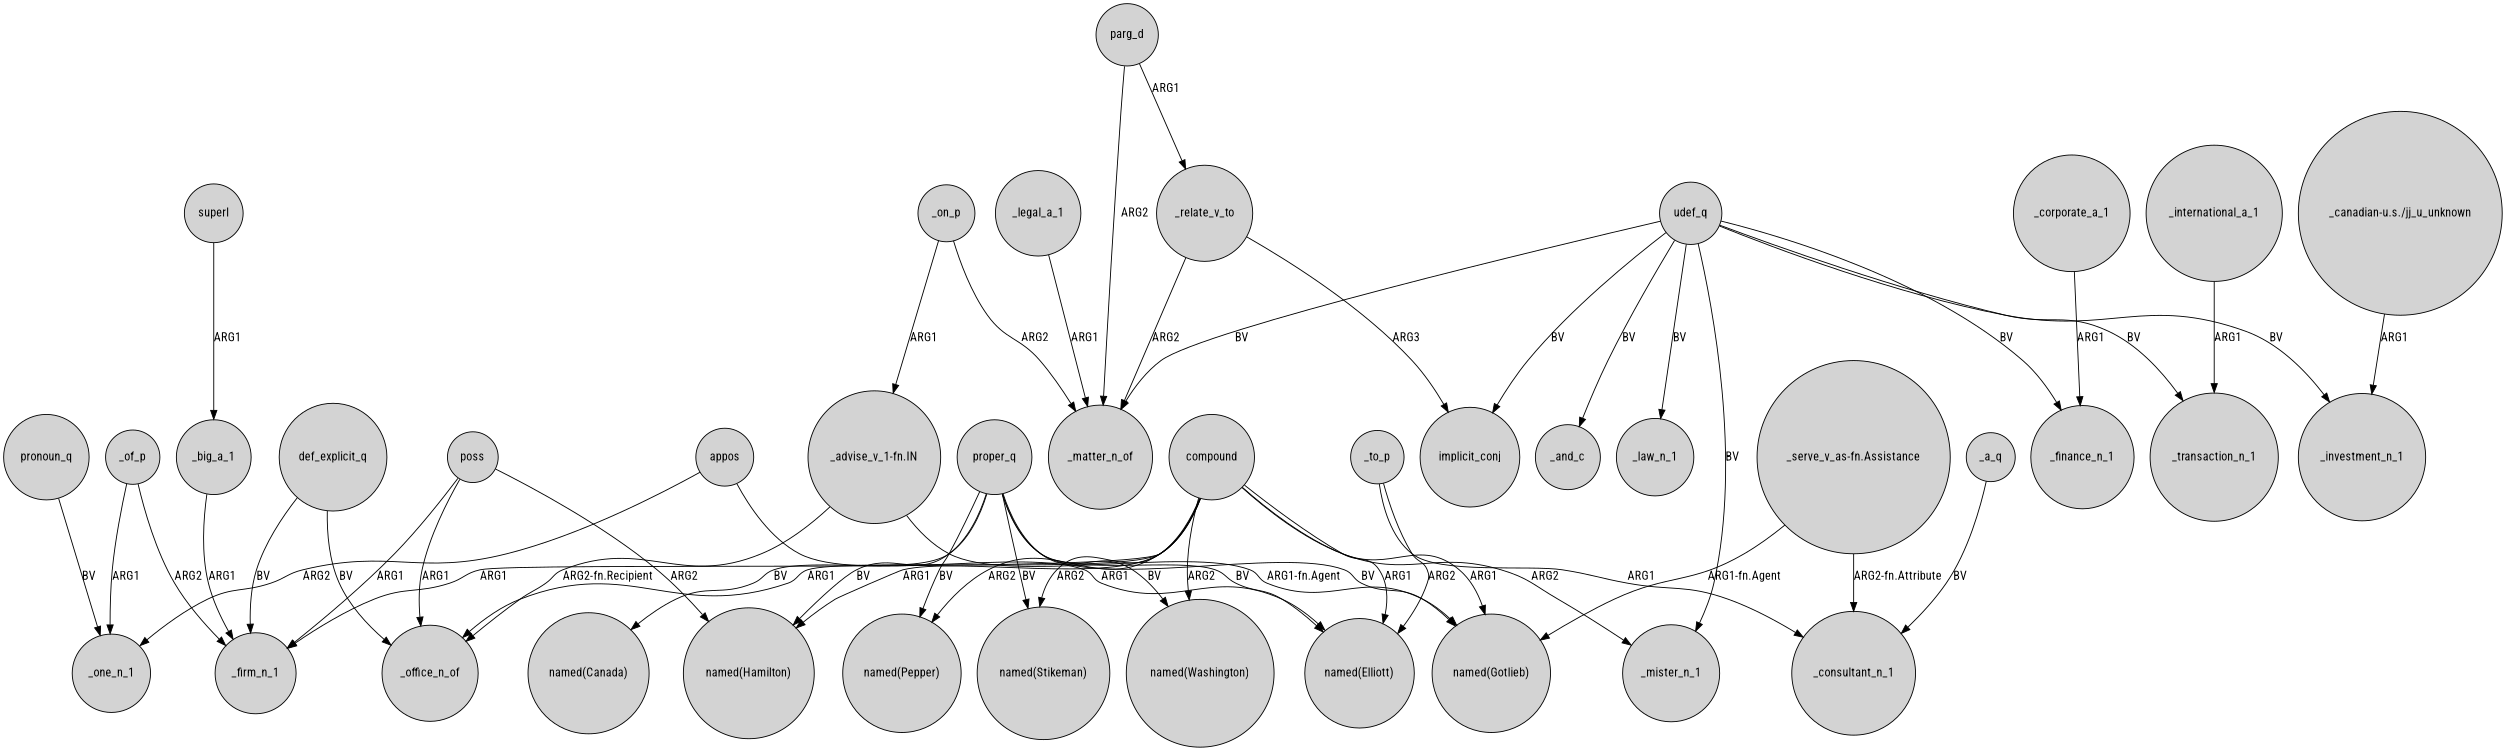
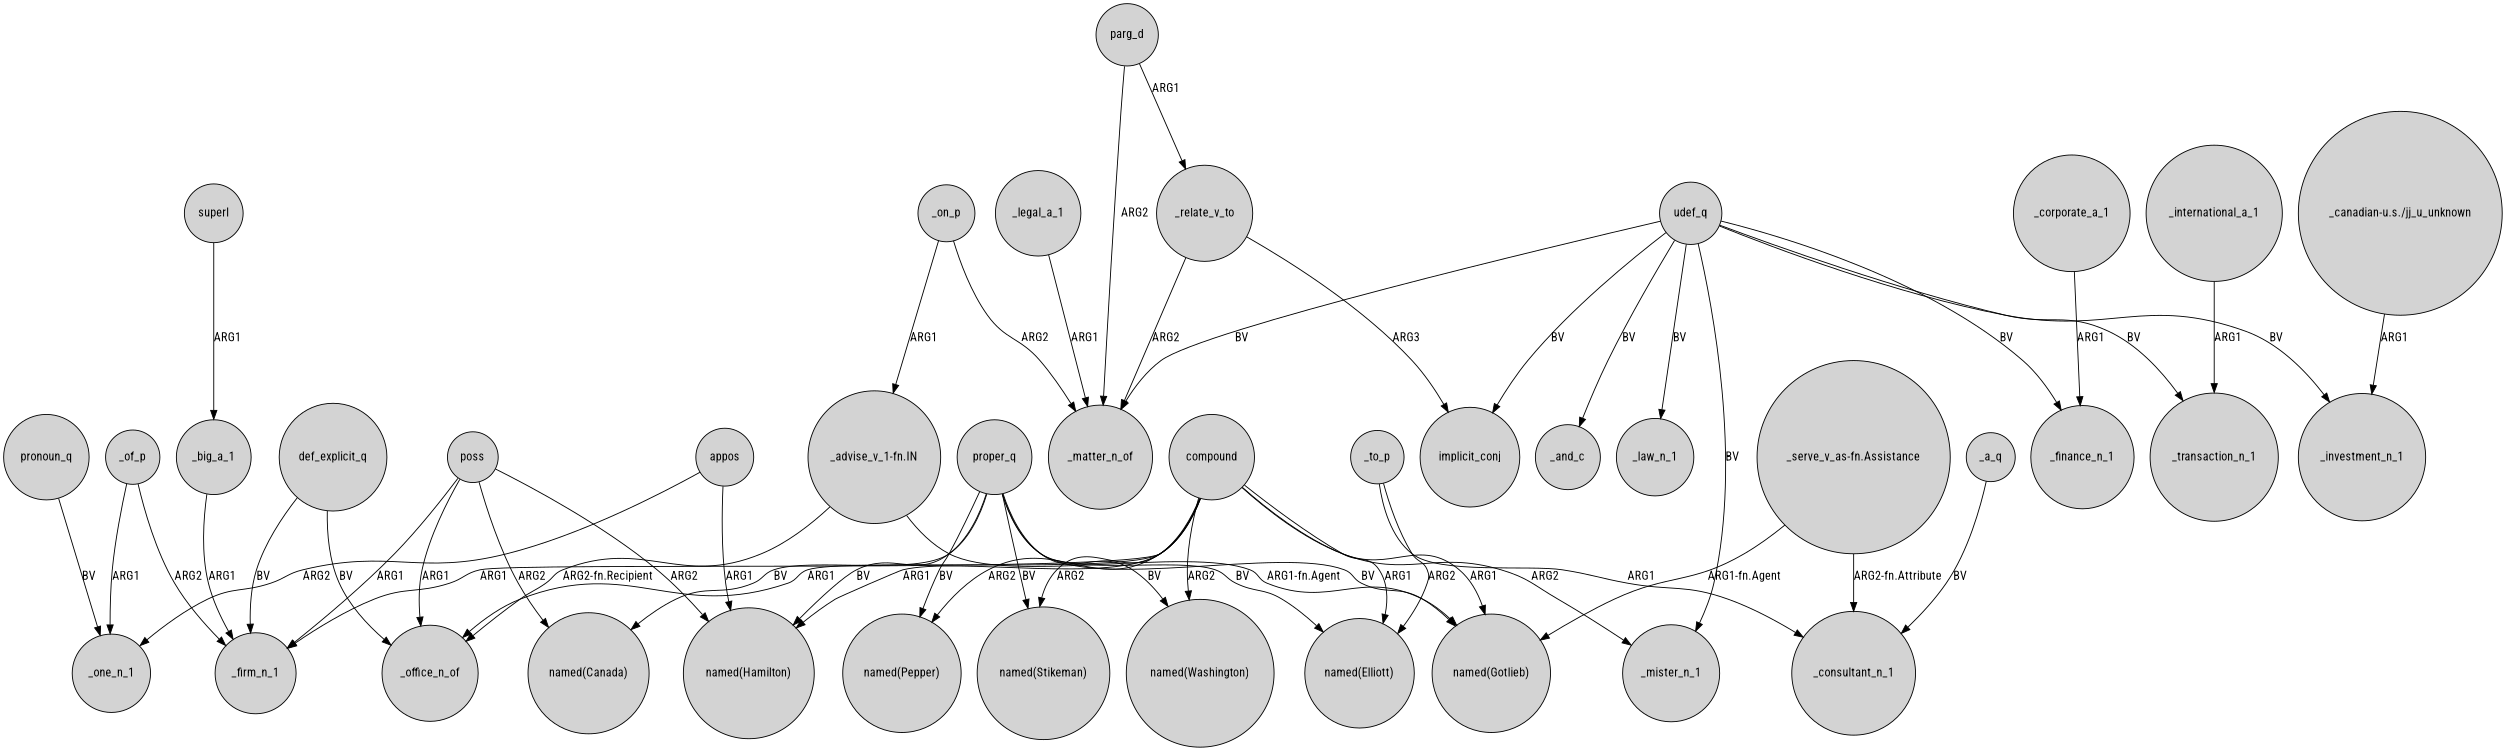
none -> (501, 547)
(1094, 578) -> (723, 544)
